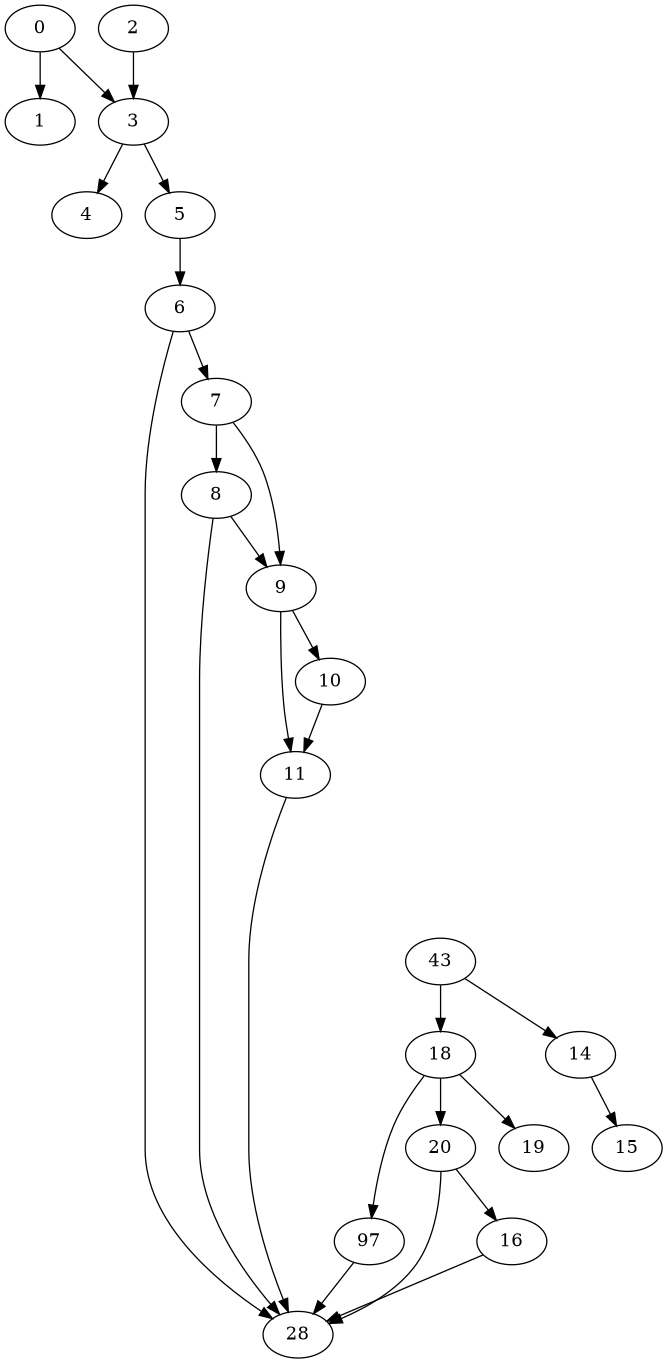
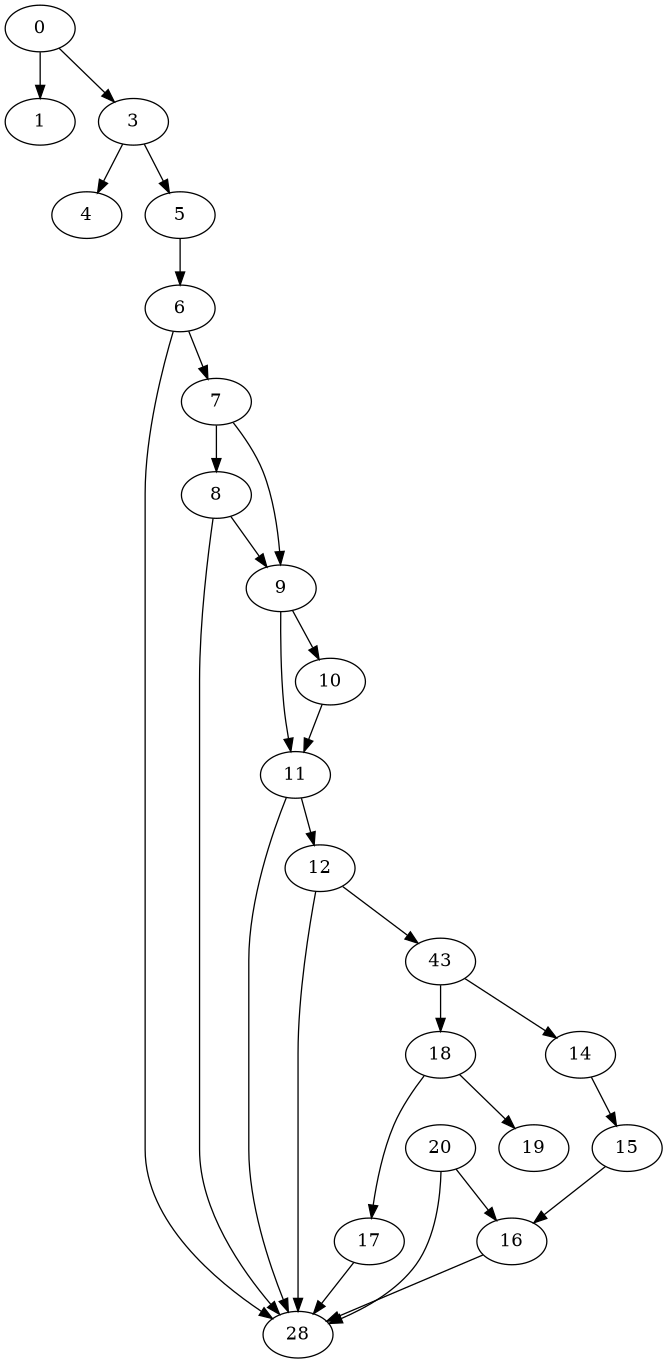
(133, 29) -> none
none -> (320, 868)
(441, 1095) -> none
none -> (575, 1191)
(369, 1241) -> (369, 1241)
